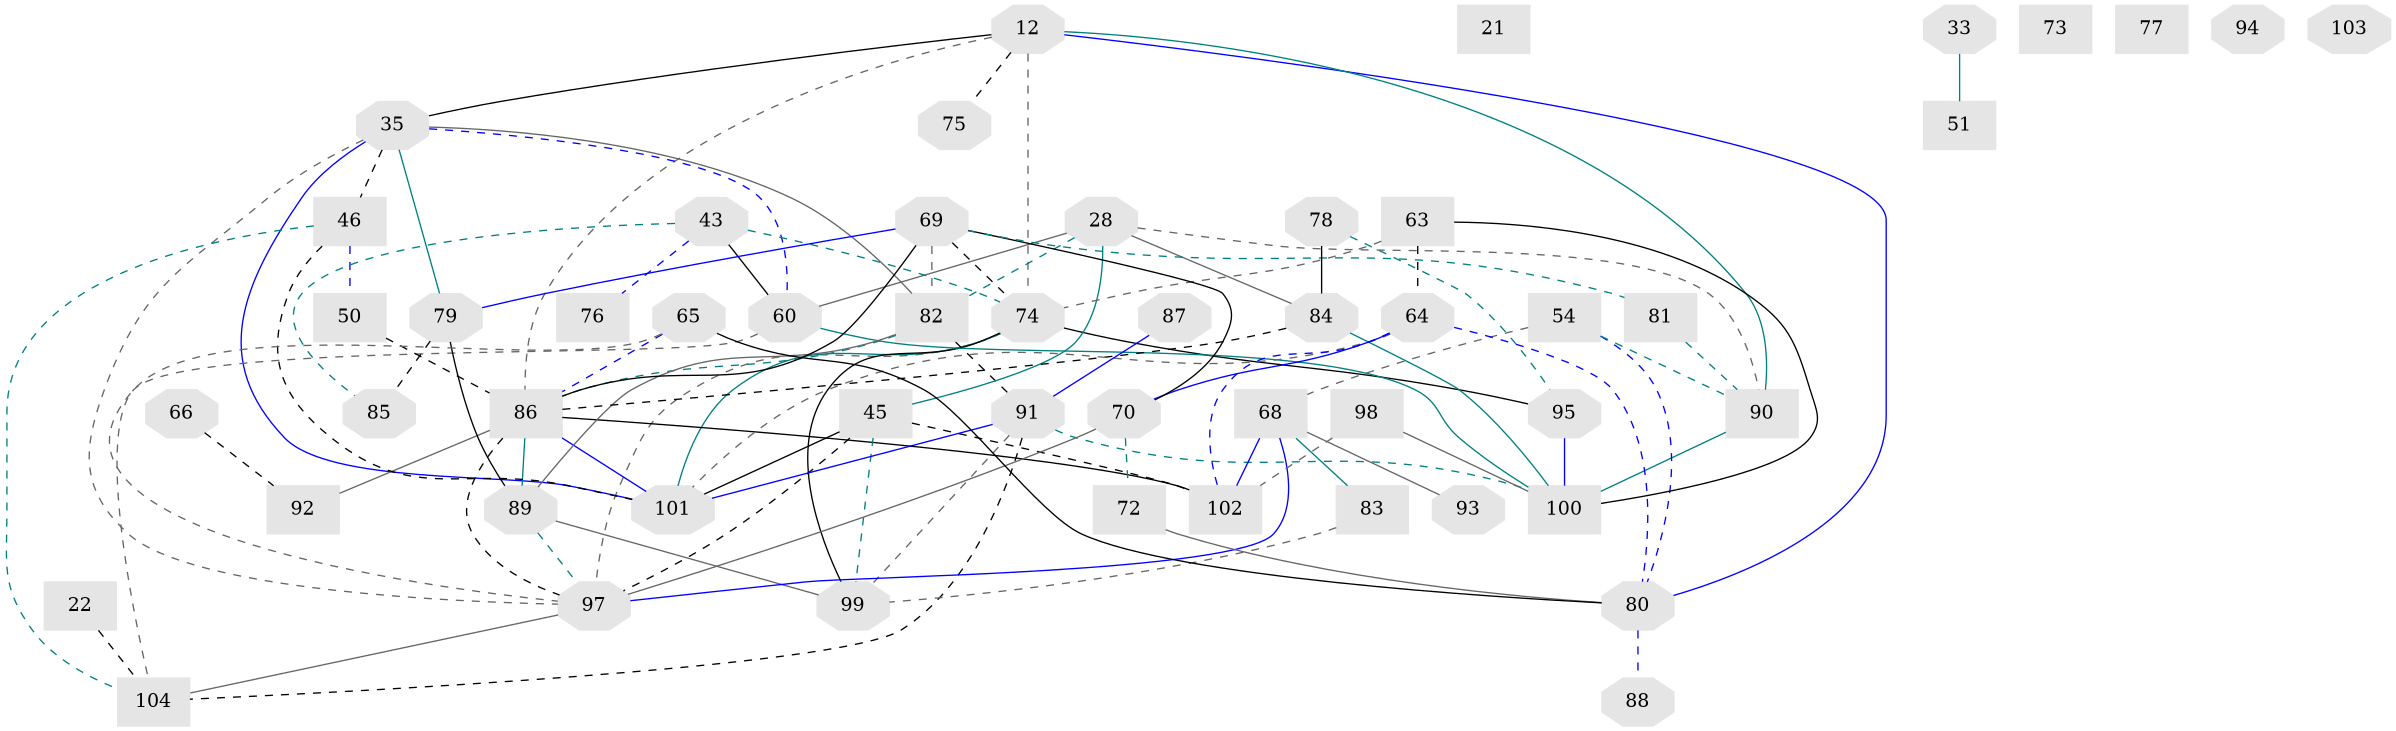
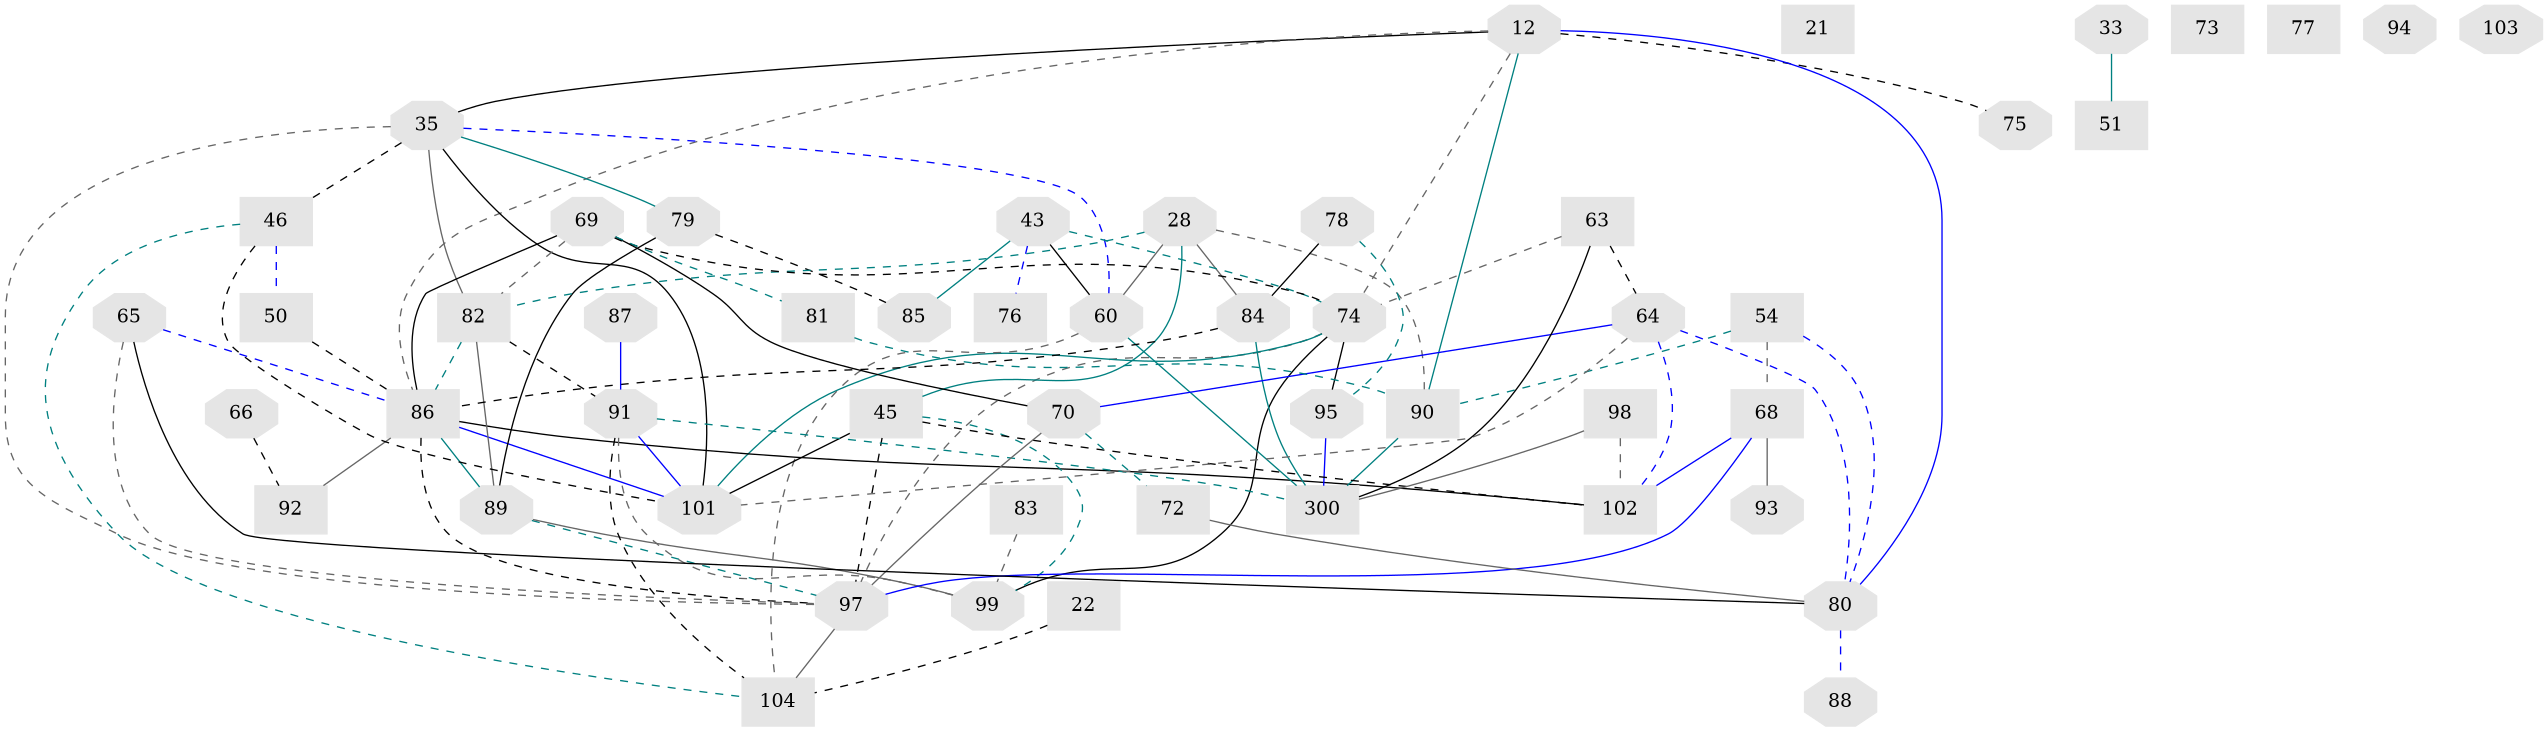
(407, 249) -> (963, 278)
(688, 266) -> none
(287, 439) -> (637, 270)
(1331, 470) -> none
(1565, 510) -> (1323, 510)
